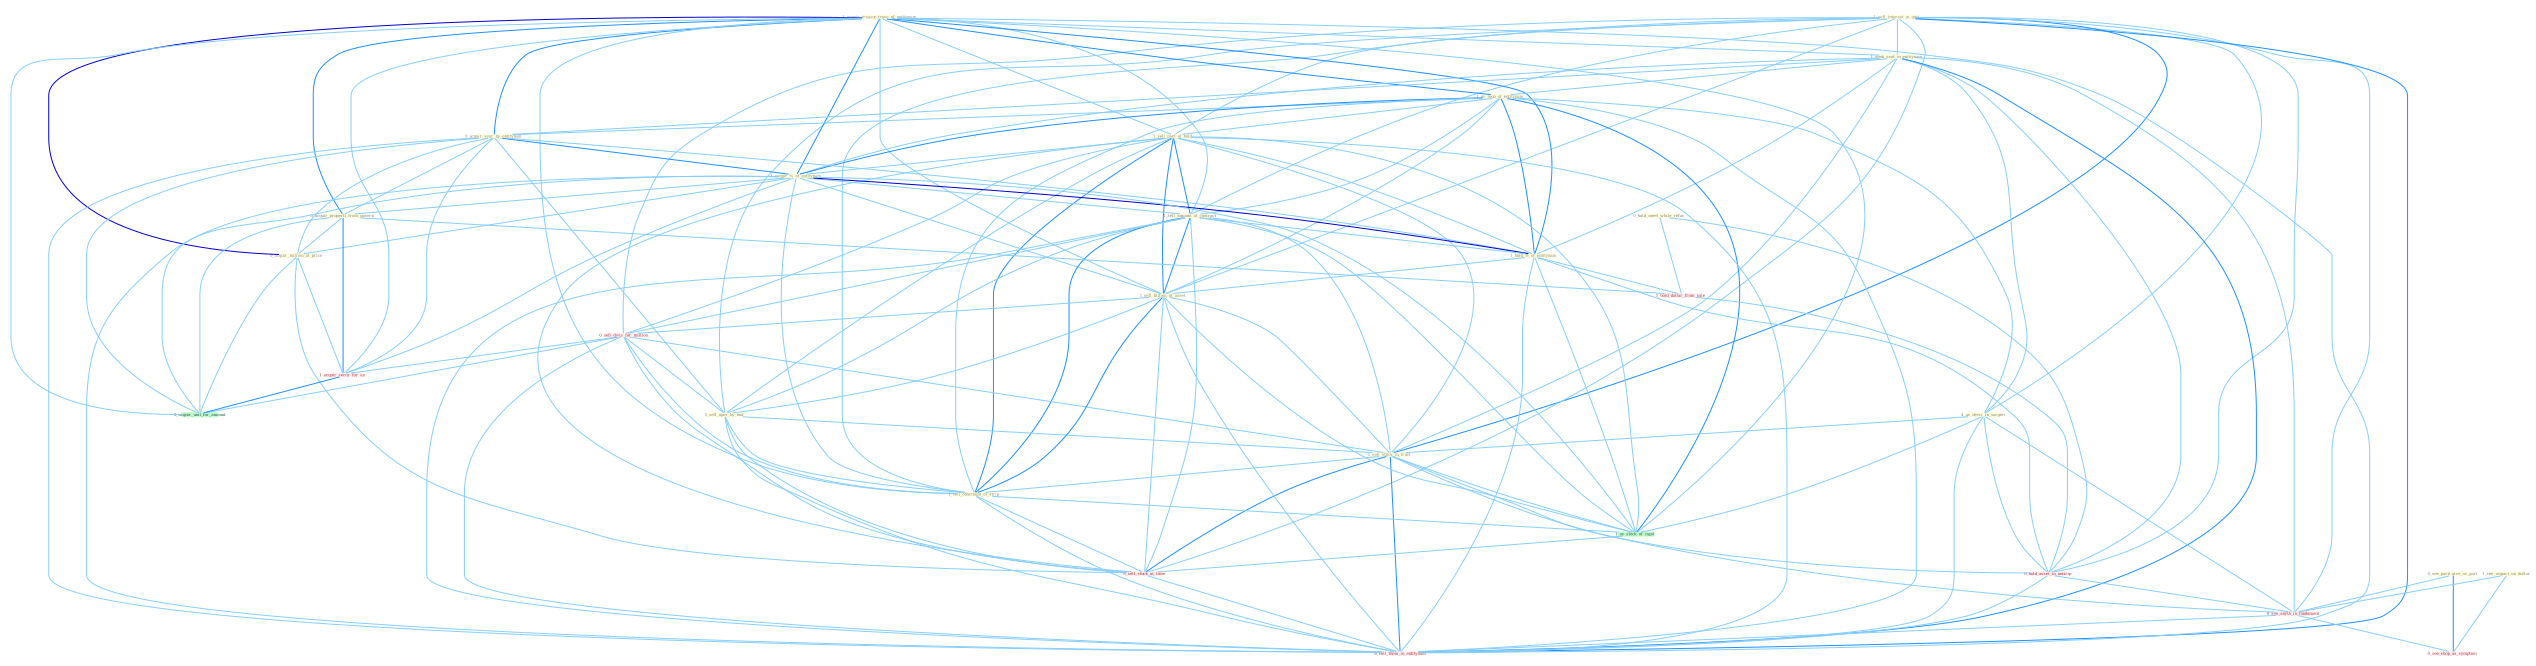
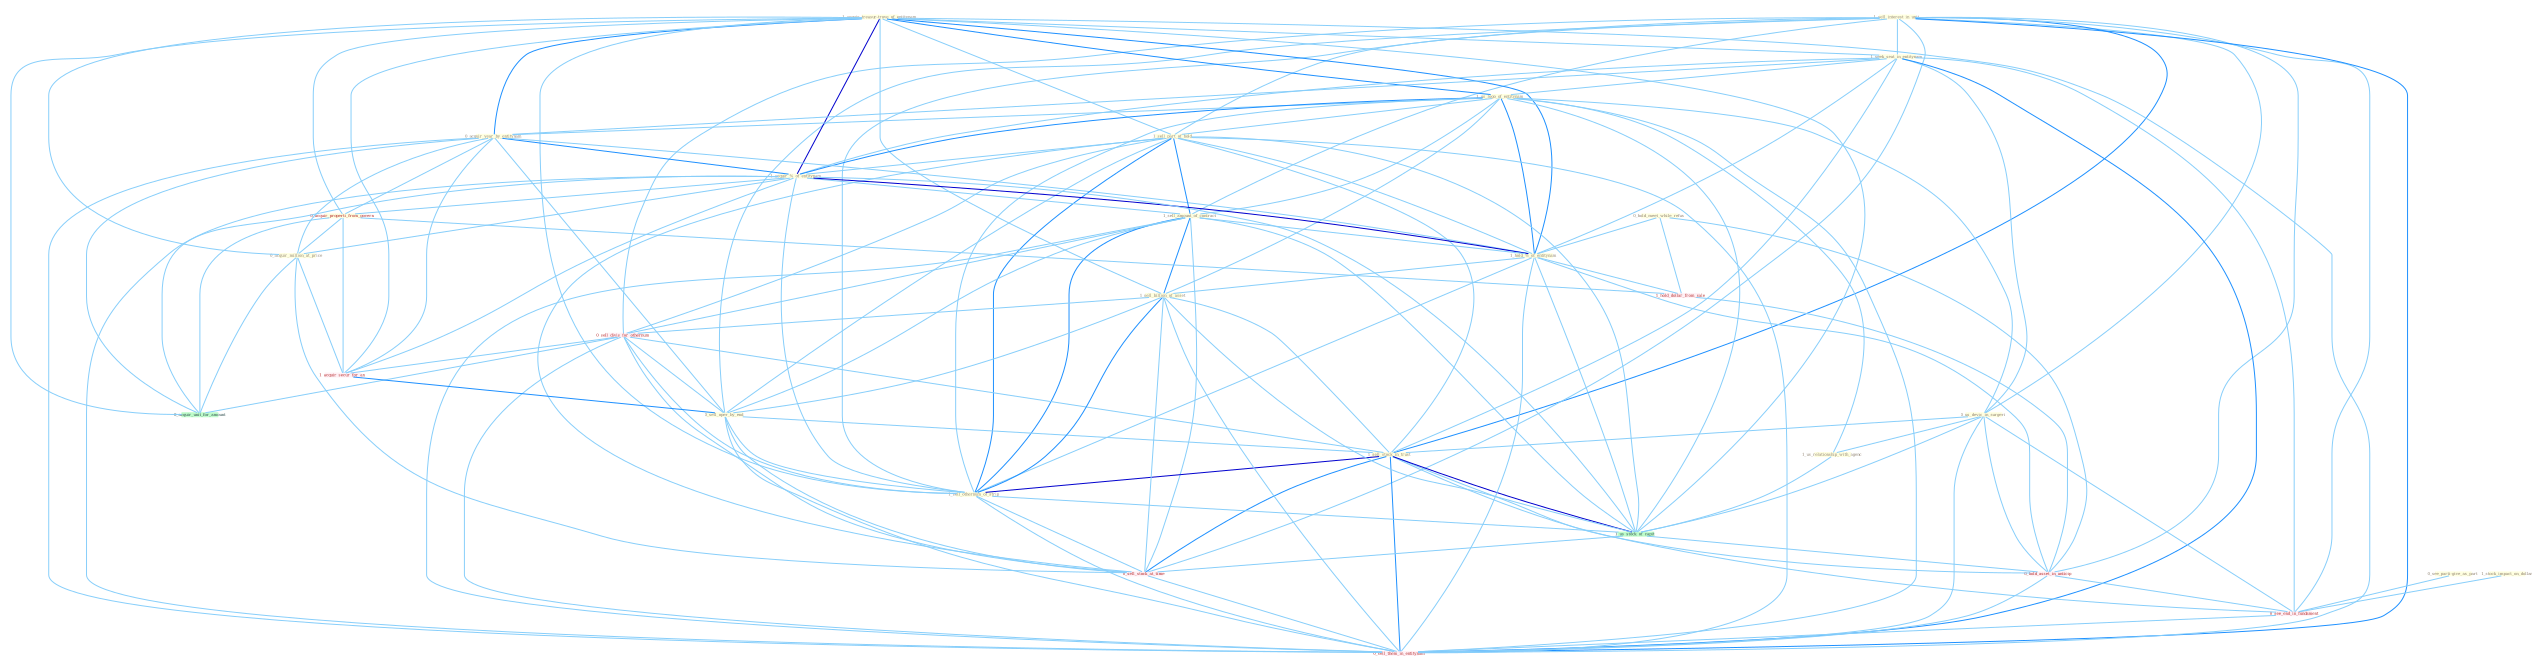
(494, 32) -> (494, 32)
(88, 66) -> (88, 66)
(1139, 78) -> none
(838, 96) -> (838, 96)
(1531, 157) -> none
(343, 216) -> (343, 216)
(1163, 231) -> none
(971, 233) -> none
none -> (1597, 236)
(1731, 246) -> (1731, 246)
(2143, 279) -> (1842, 554)
(343, 295) -> (343, 295)
(1343, 297) -> none
(624, 335) -> (624, 335)
none -> (1241, 381)
(278, 393) -> (534, 395)
(1984, 415) -> (1984, 415)
none -> (1833, 455)
(1192, 474) -> (1192, 474)
(1512, 497) -> (1512, 497)
(1145, 574) -> (1145, 574)
(2507, 574) -> (2507, 574)
(2294, 614) -> (2294, 614)
(1400, 653) -> (1400, 653)
(2453, 653) -> none
